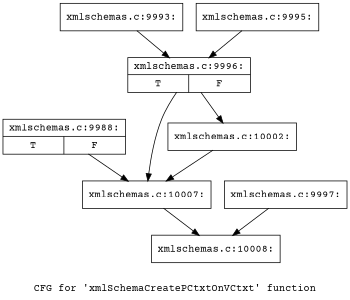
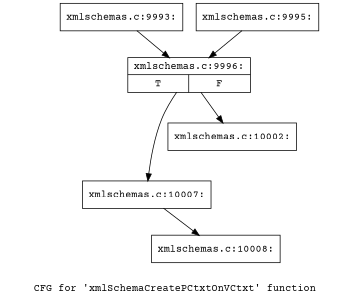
(64, 137) -> none
(193, 163) -> none
(286, 195) -> none
